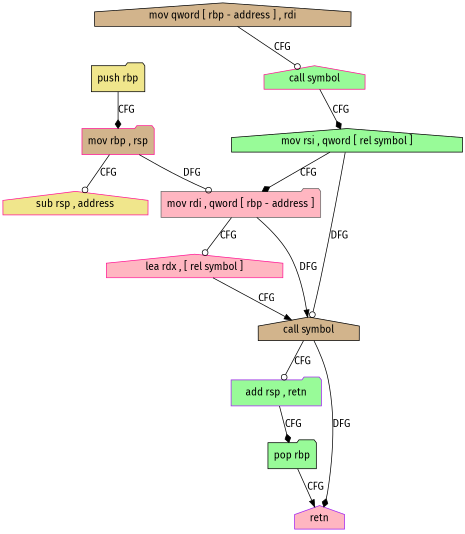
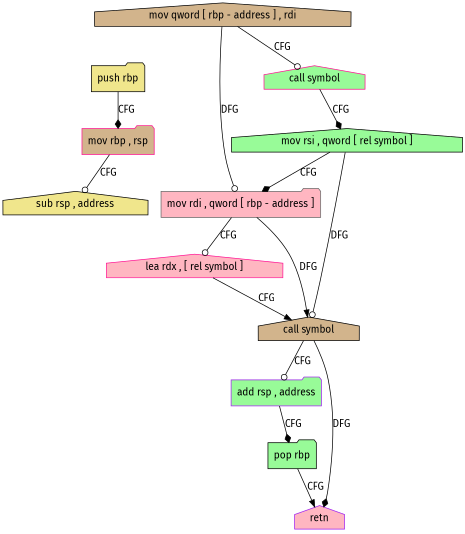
(172, 173) -> (220, 107)
(75, 204) -> (75, 204)
(276, 393) -> (276, 393)
